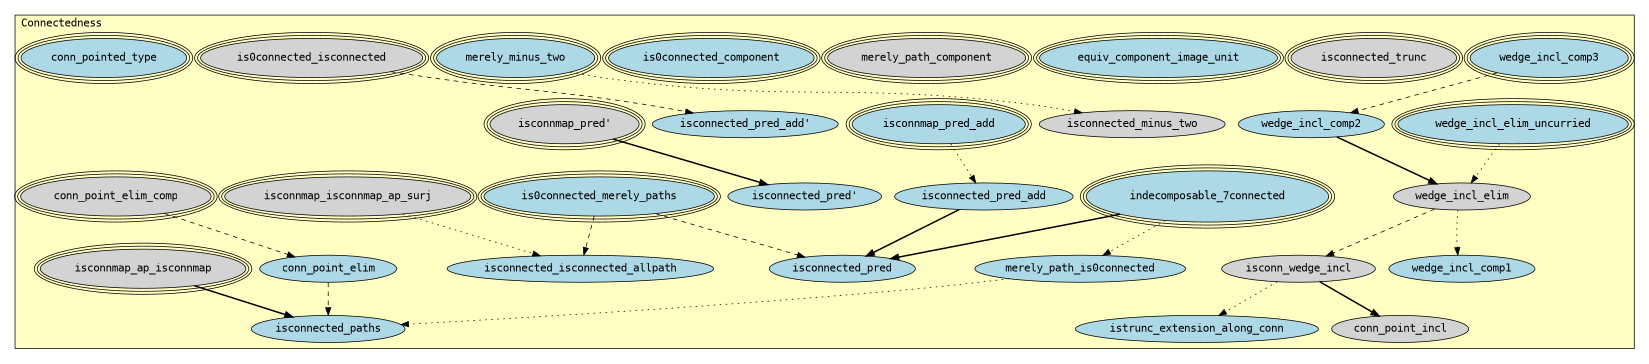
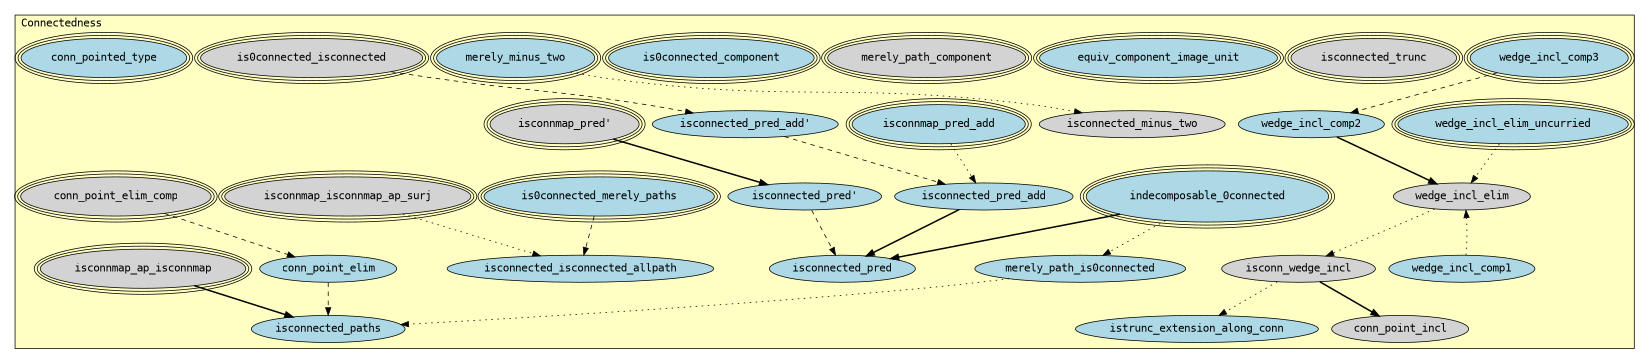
none -> (861, 159)
(1207, 196) -> (1207, 196)
(1457, 229) -> (1467, 237)
(1384, 231) -> (1384, 231)
(727, 234) -> (822, 229)
